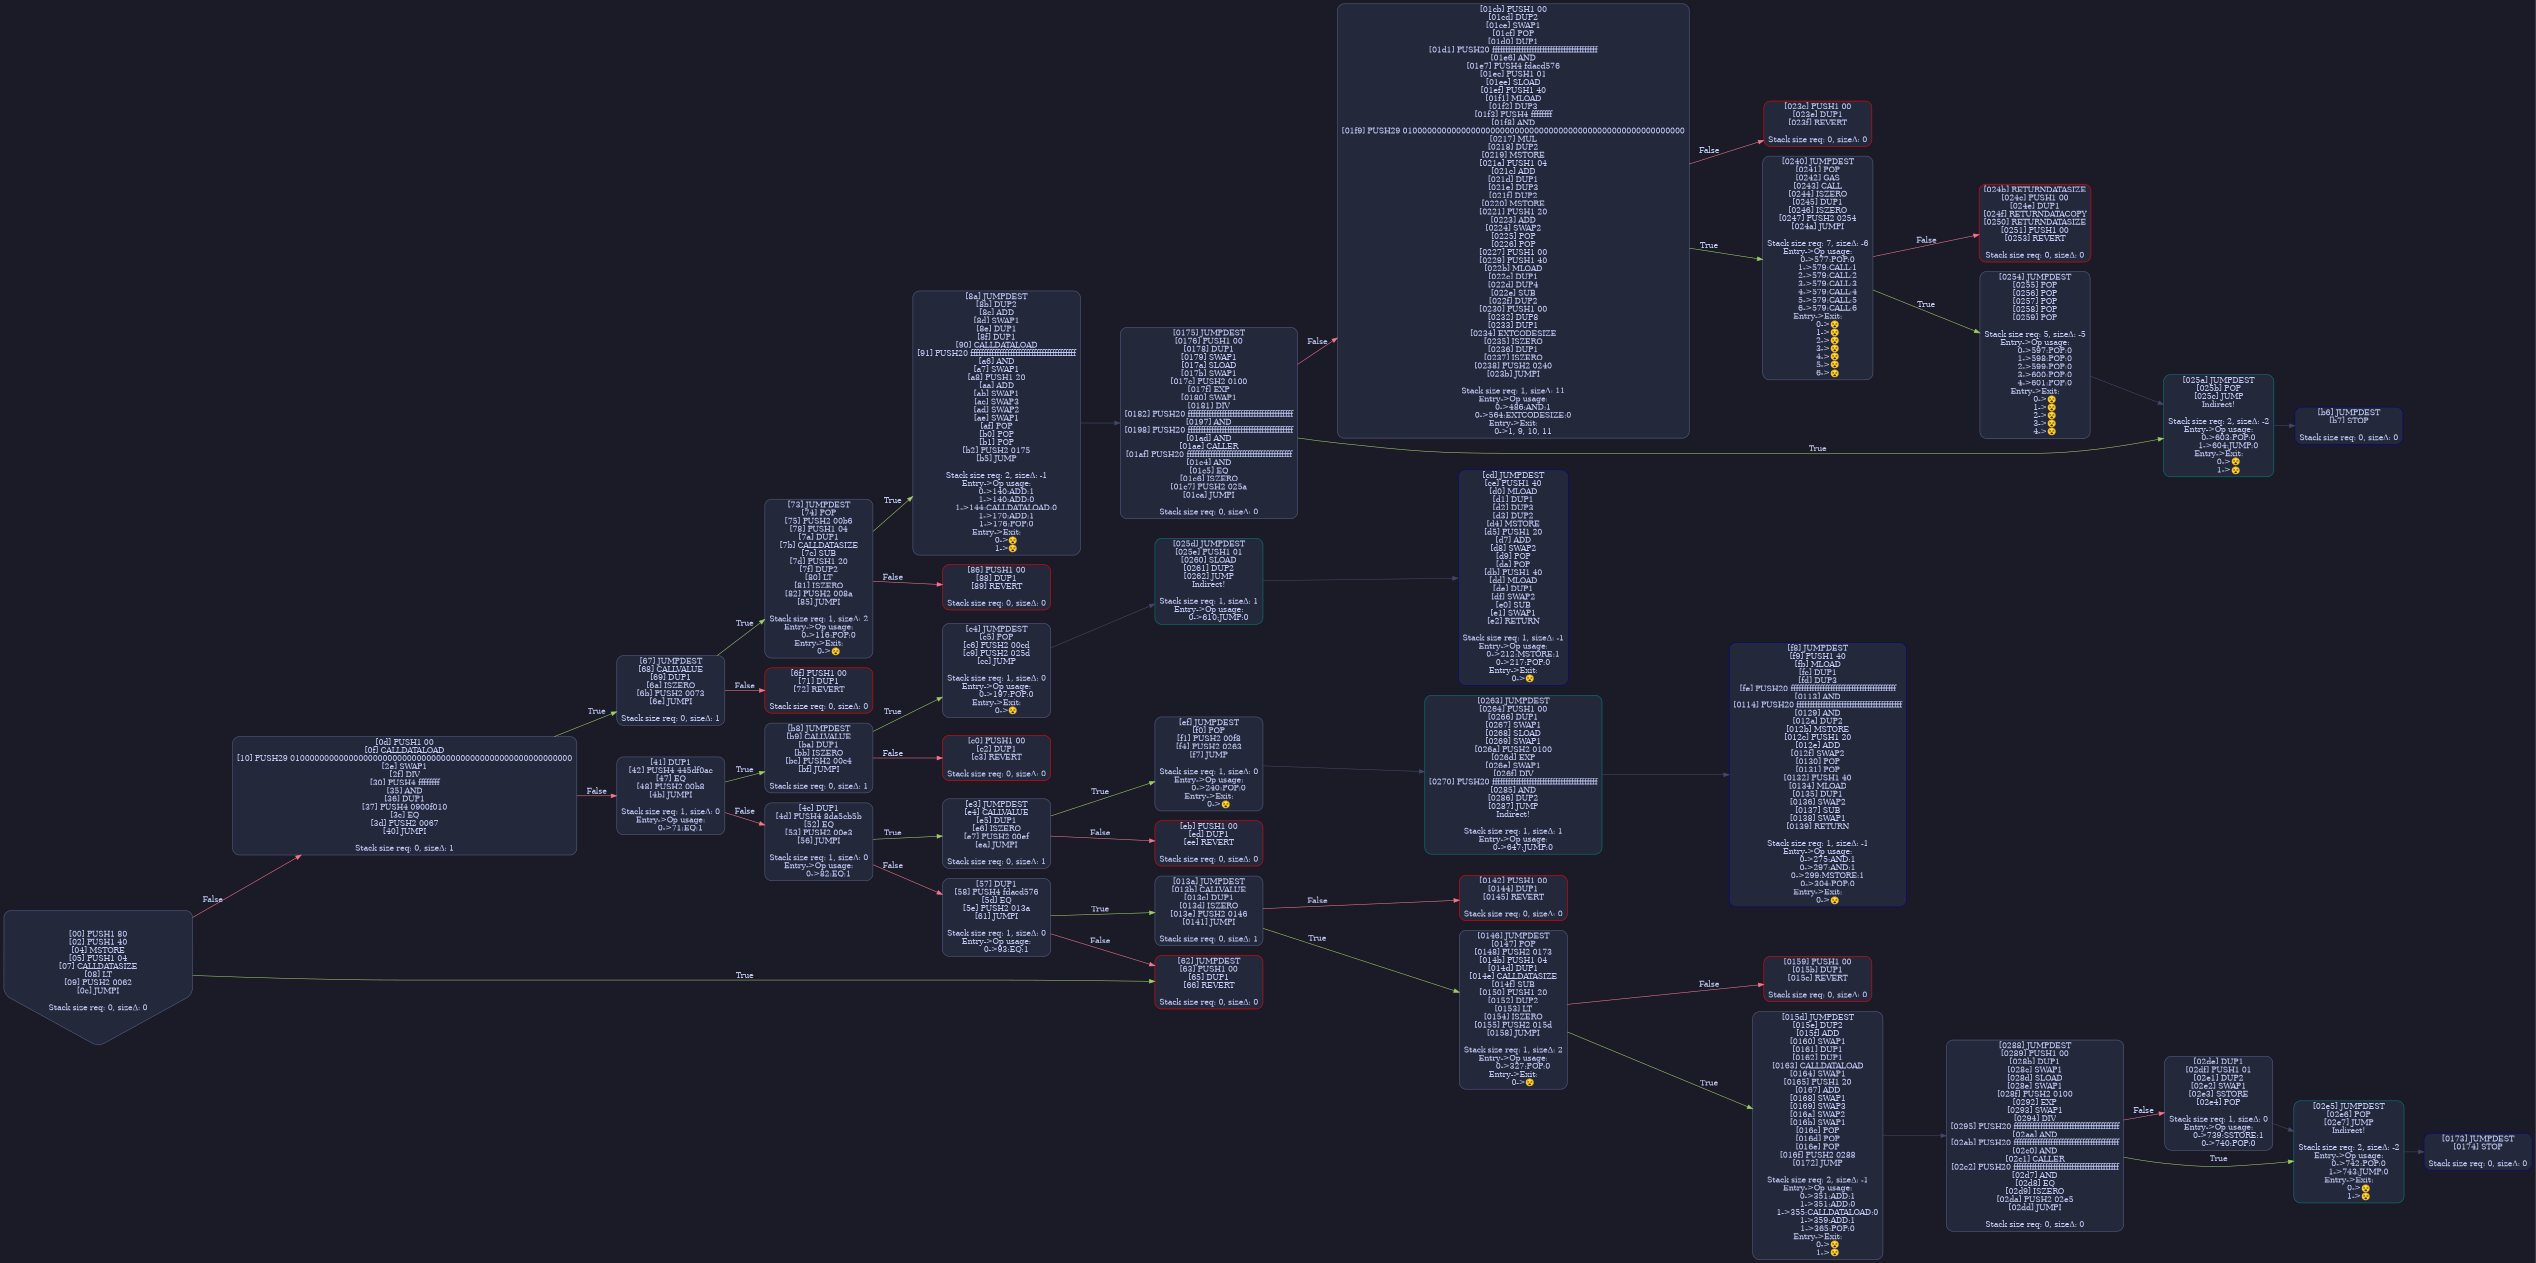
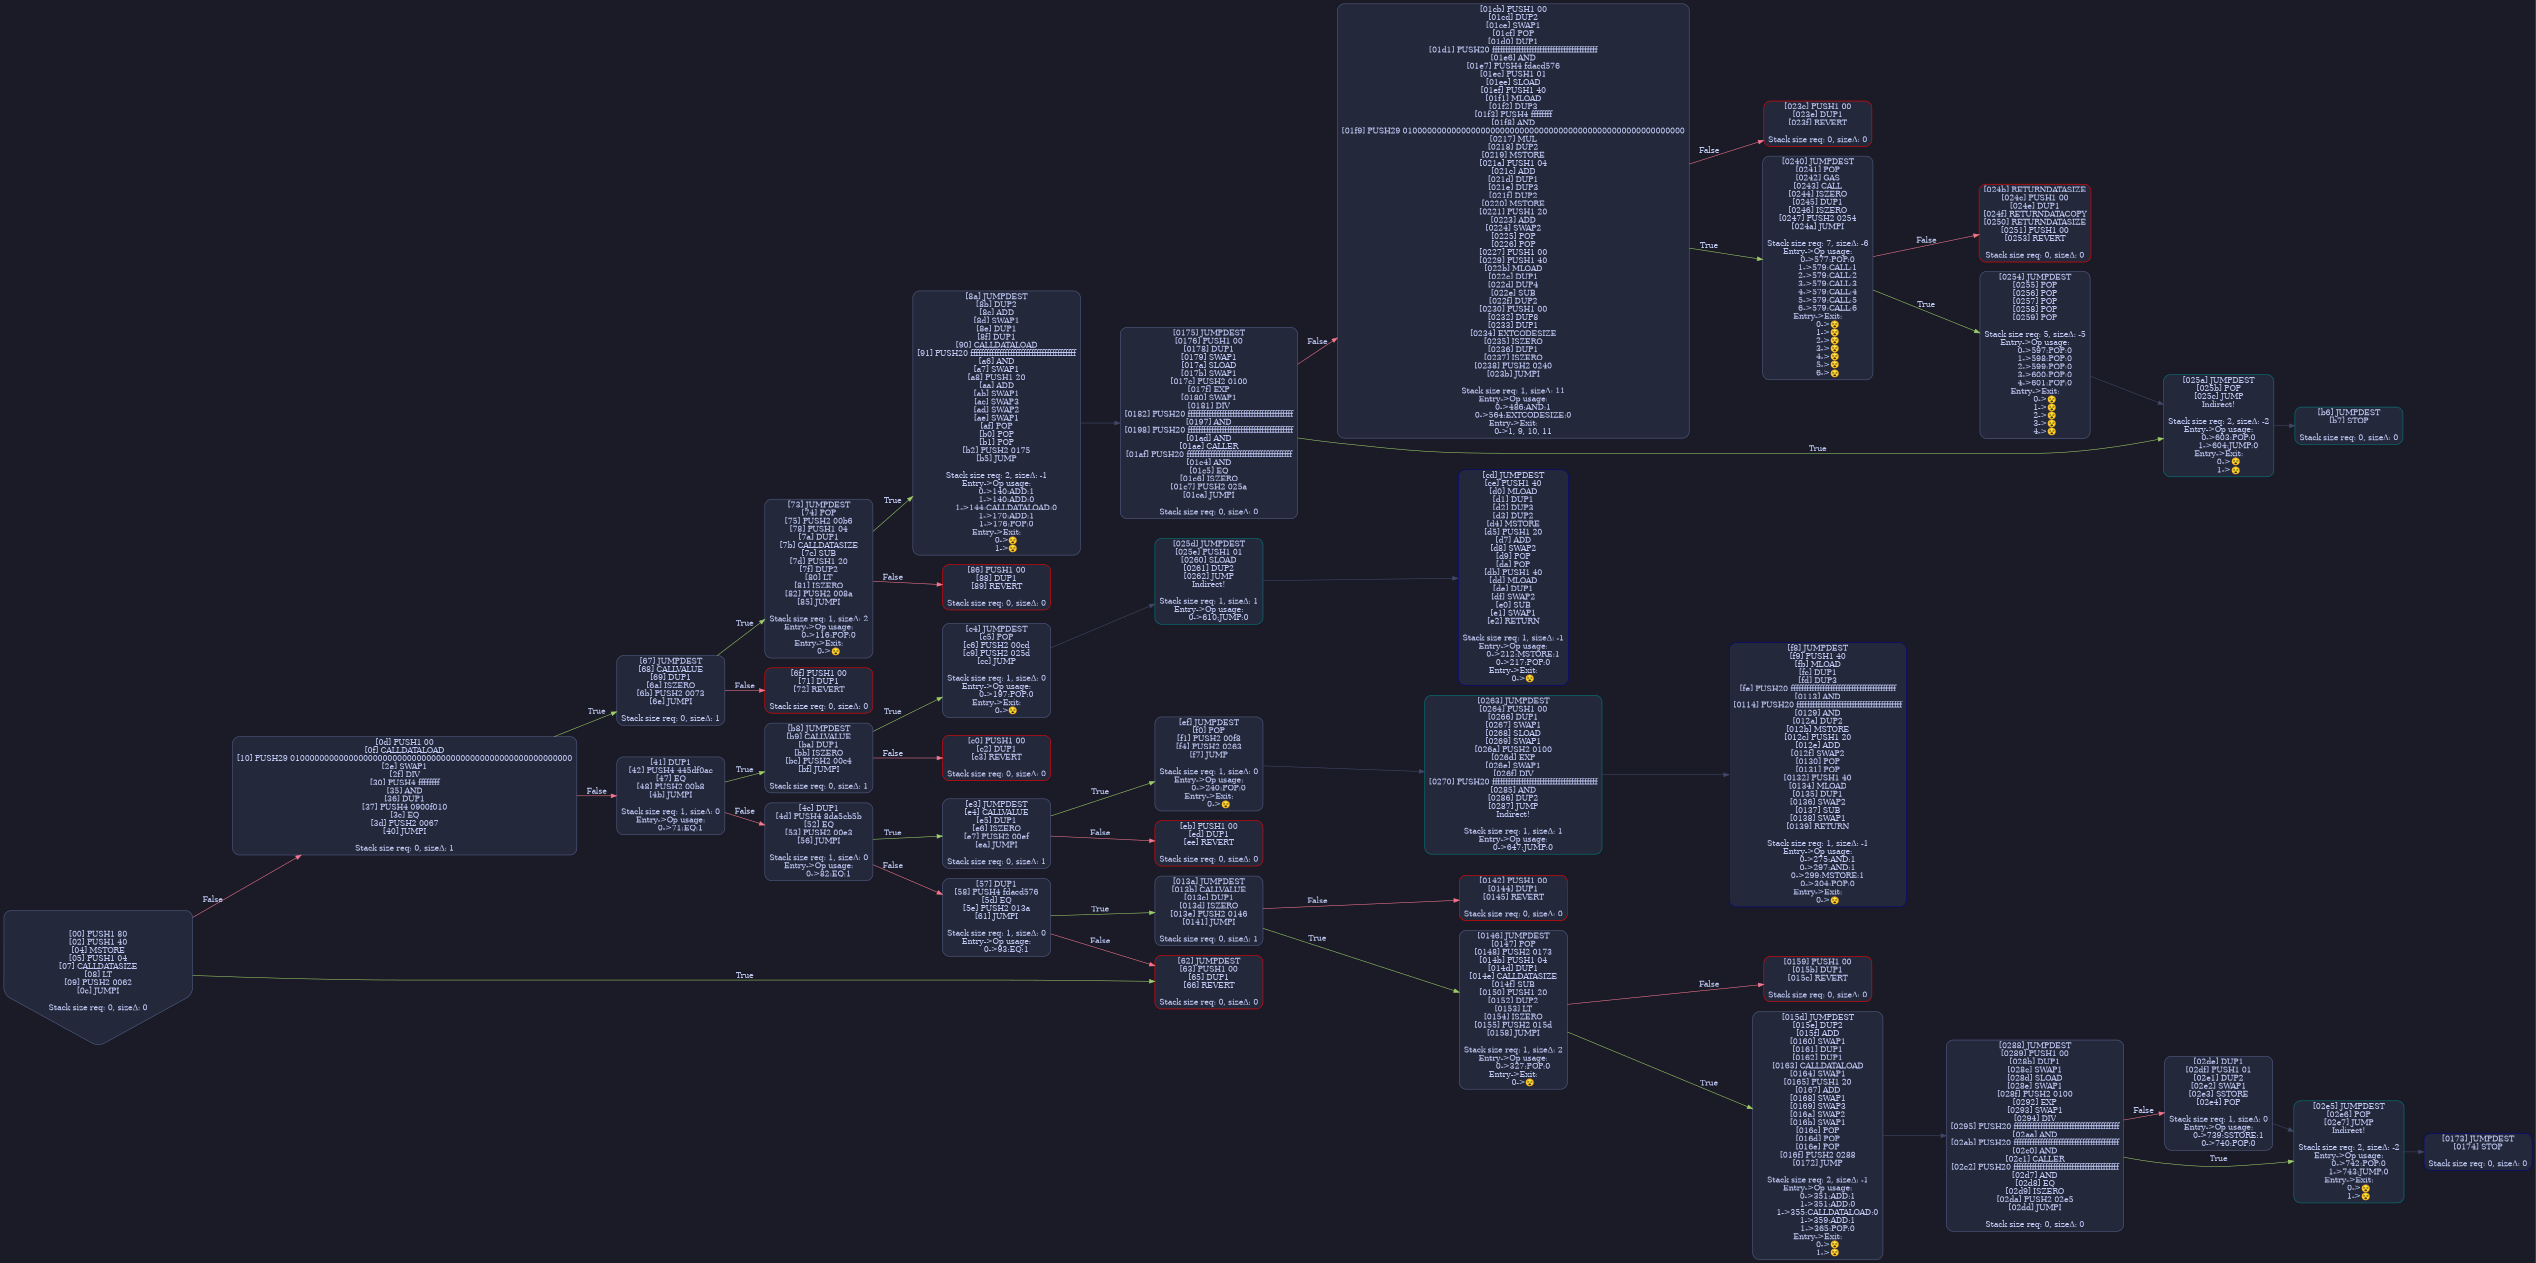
(2349, 426) -> (2349, 426)
